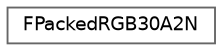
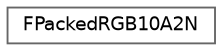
(111, 25) -> (111, 25)
